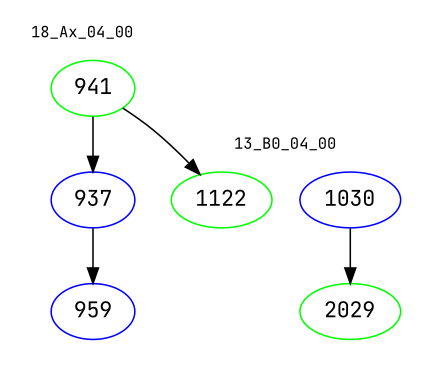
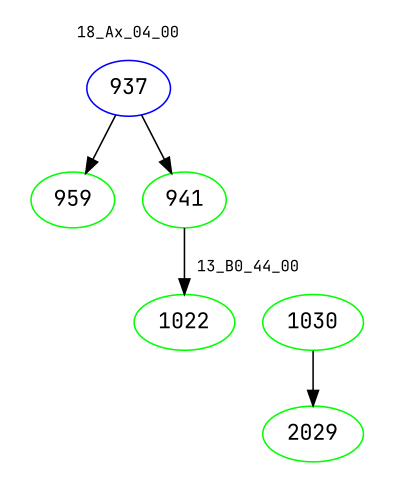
(93, 137) -> (153, 137)
(286, 145) -> (249, 267)
(222, 200) -> (184, 322)
(350, 200) -> (313, 322)
(93, 312) -> (73, 200)
